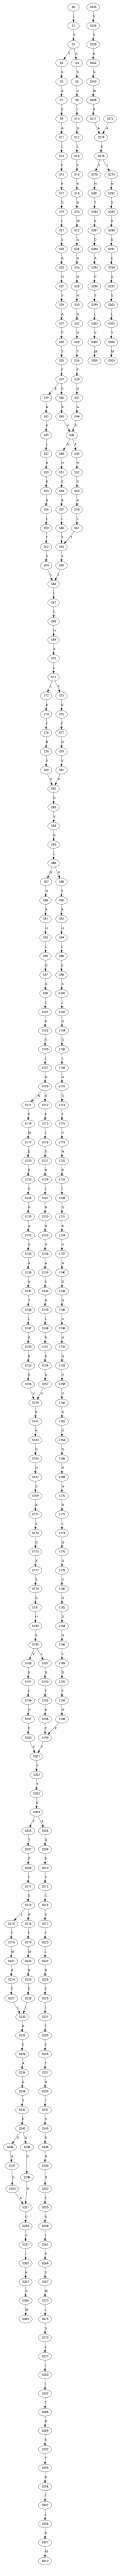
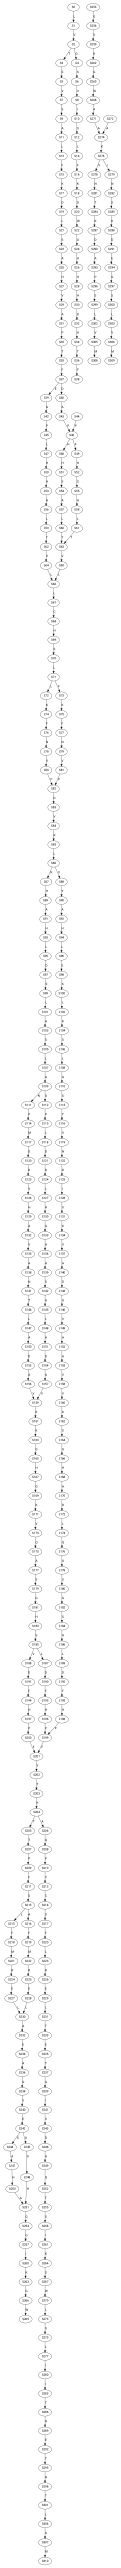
(77, 398) -> none
